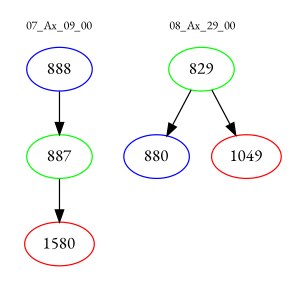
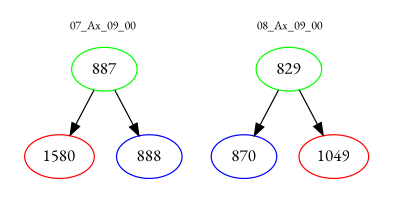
(203, 26) -> (290, 26)
(59, 107) -> (124, 107)
(157, 157) -> (244, 157)
